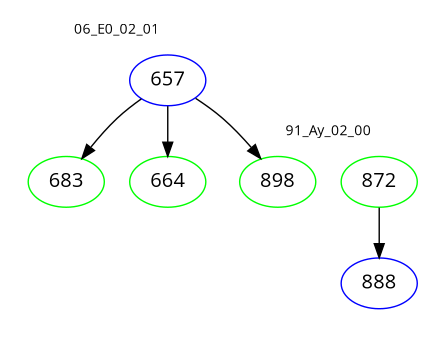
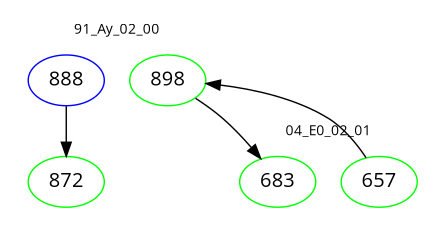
(117, 30) -> (328, 132)
(168, 80) -> (379, 182)
(114, 121) -> (237, 132)
(168, 182) -> none
(379, 226) -> (66, 124)
